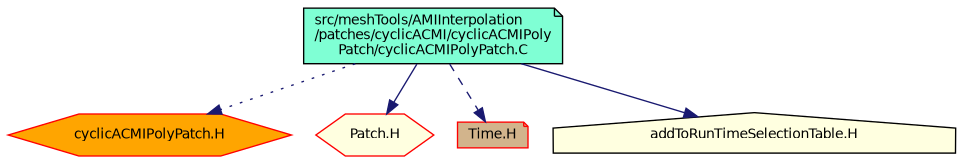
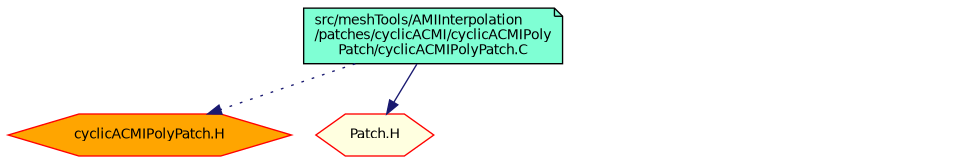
(493, 135) -> none
(754, 135) -> none
